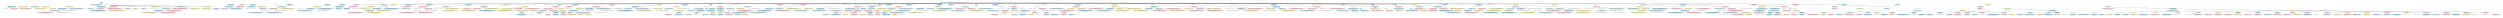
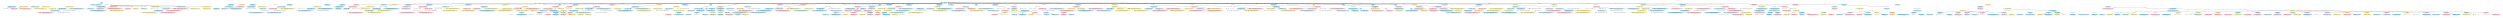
(554, 11) -> (554, 11)
